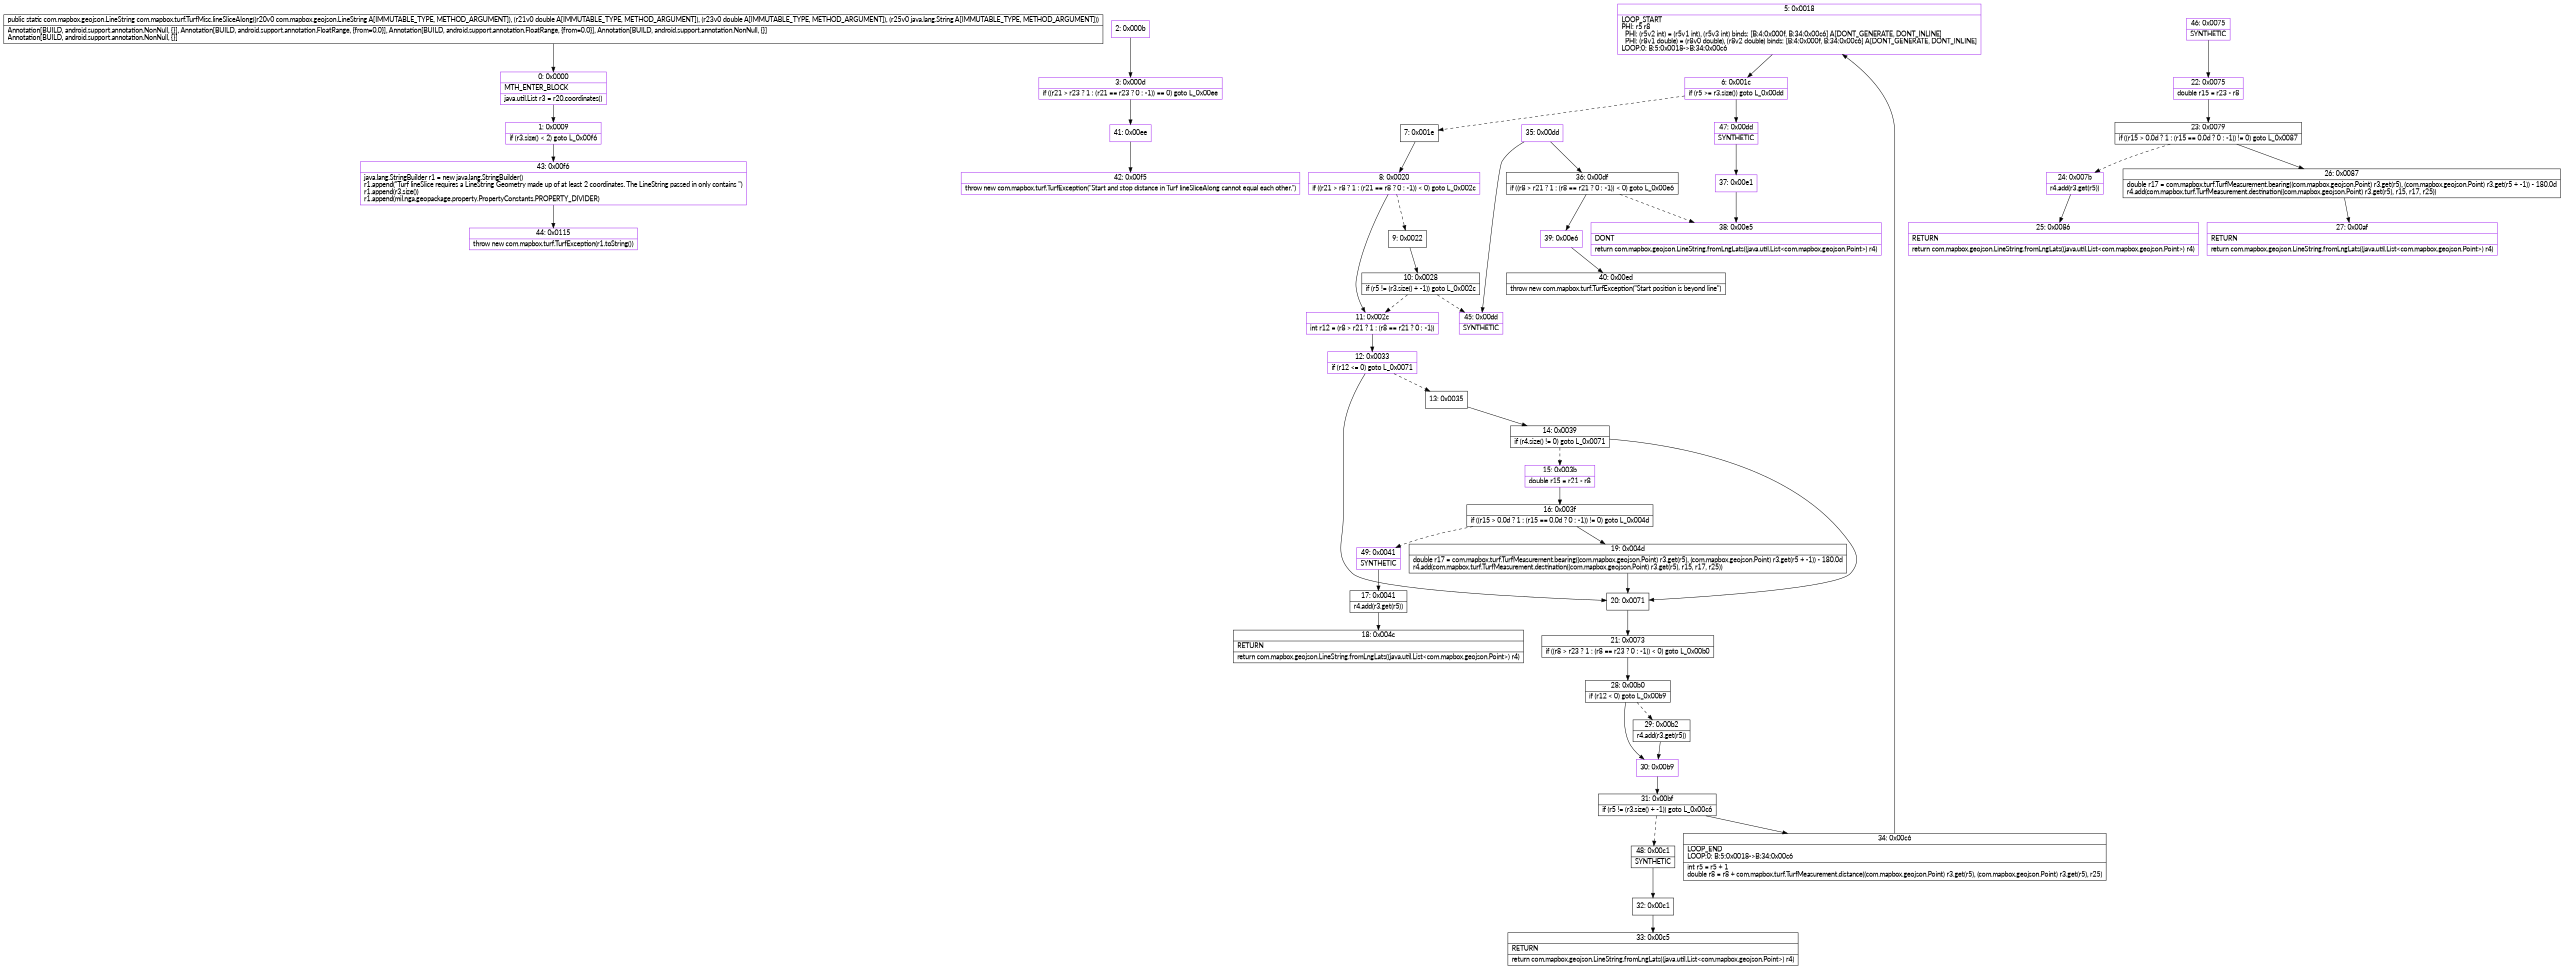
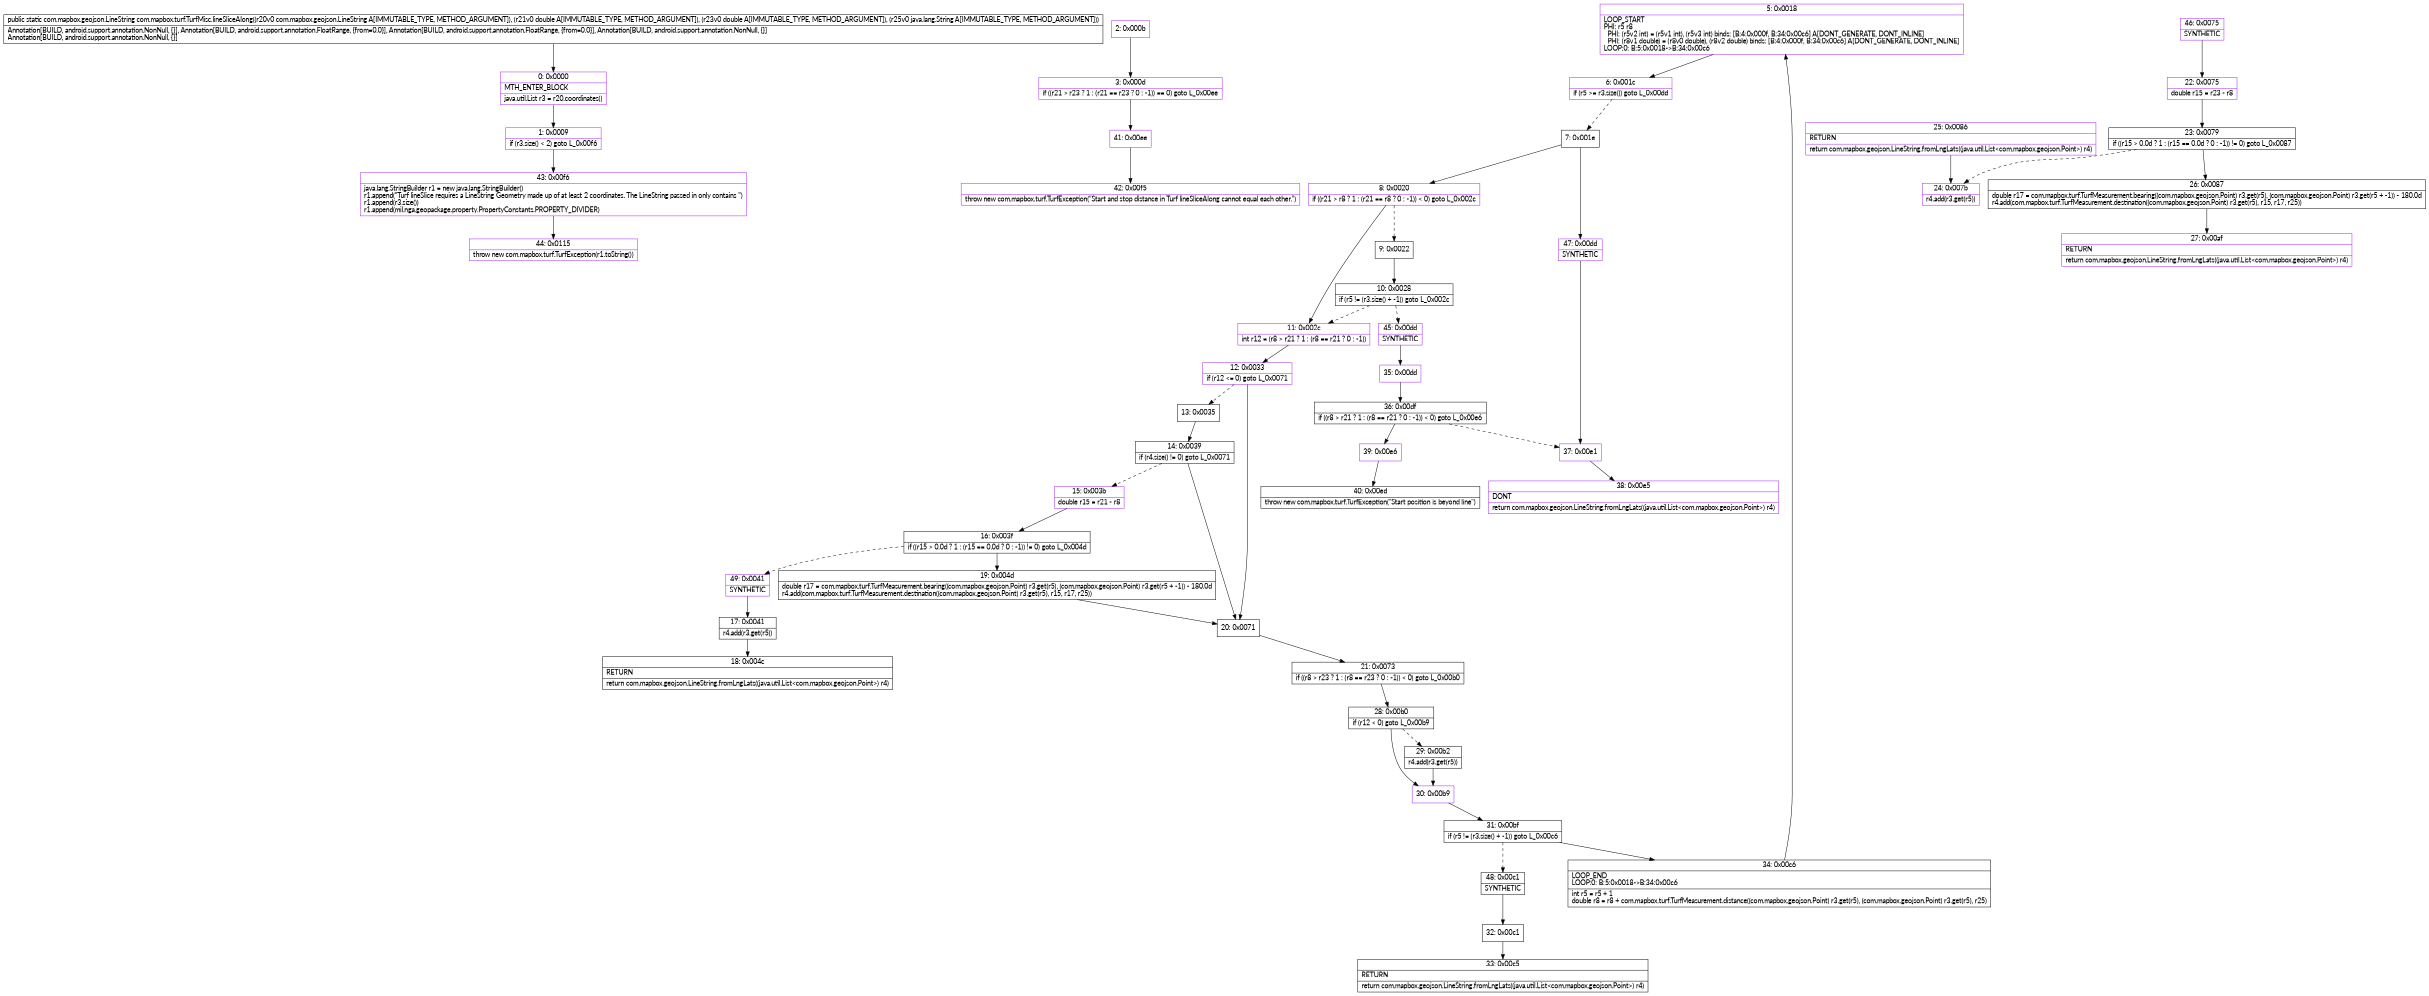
(1736, 108) -> (1580, 191)
(2066, 206) -> (1951, 167)
(1655, 208) -> (1502, 435)
(1493, 219) -> (1400, 353)
